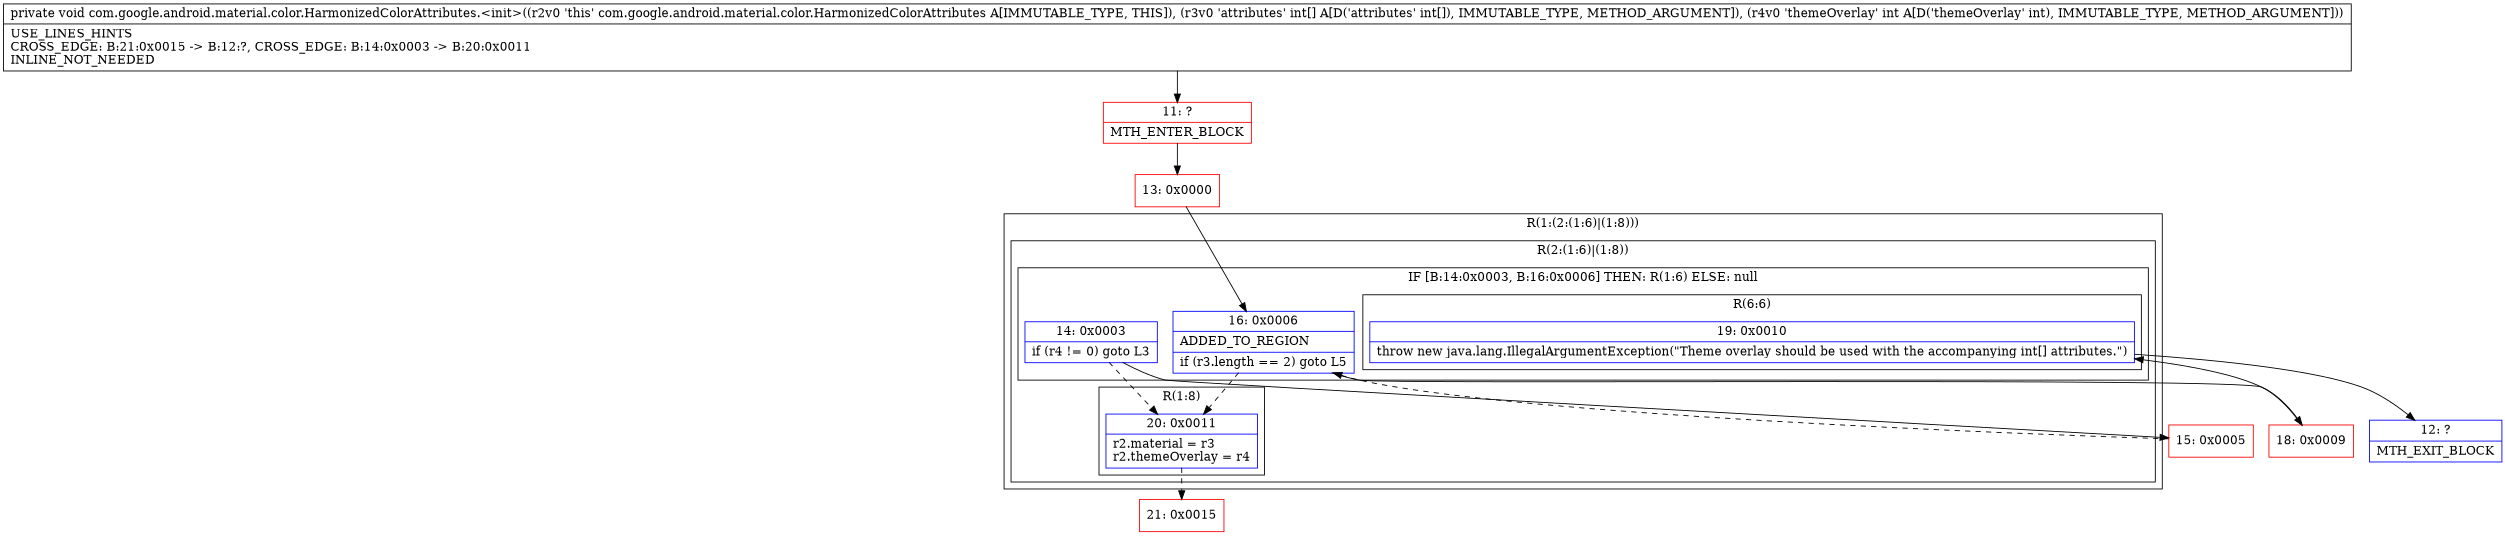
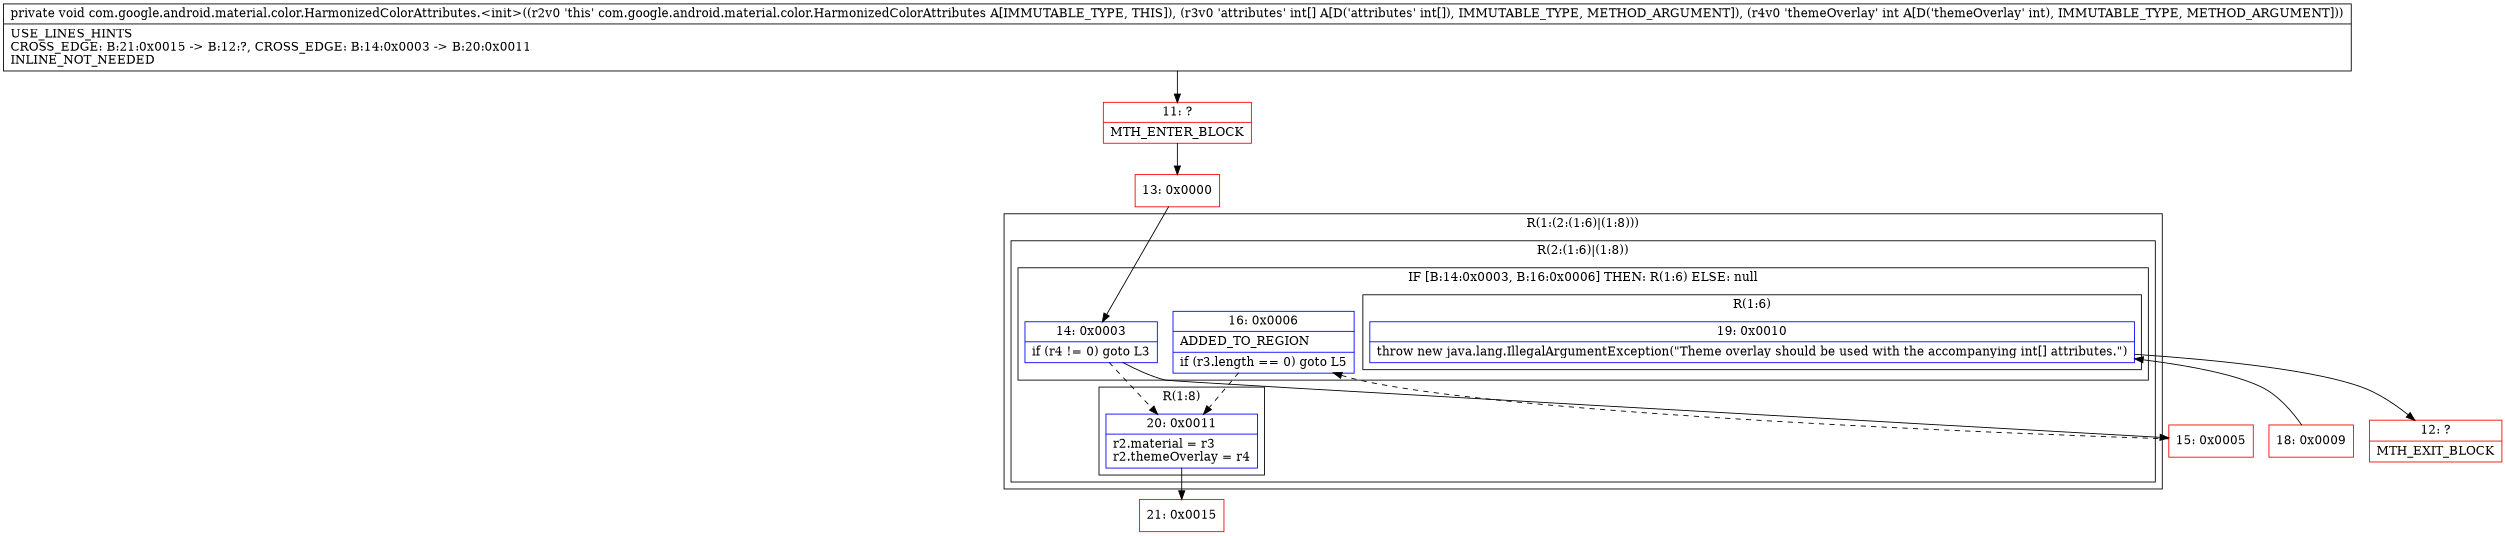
(1214, 255) -> (1138, 260)
(1752, 305) -> (1752, 305)
(1264, 362) -> (1264, 362)
(1820, 382) -> none
(2436, 441) -> (2436, 441)
(1182, 479) -> (1182, 479)
